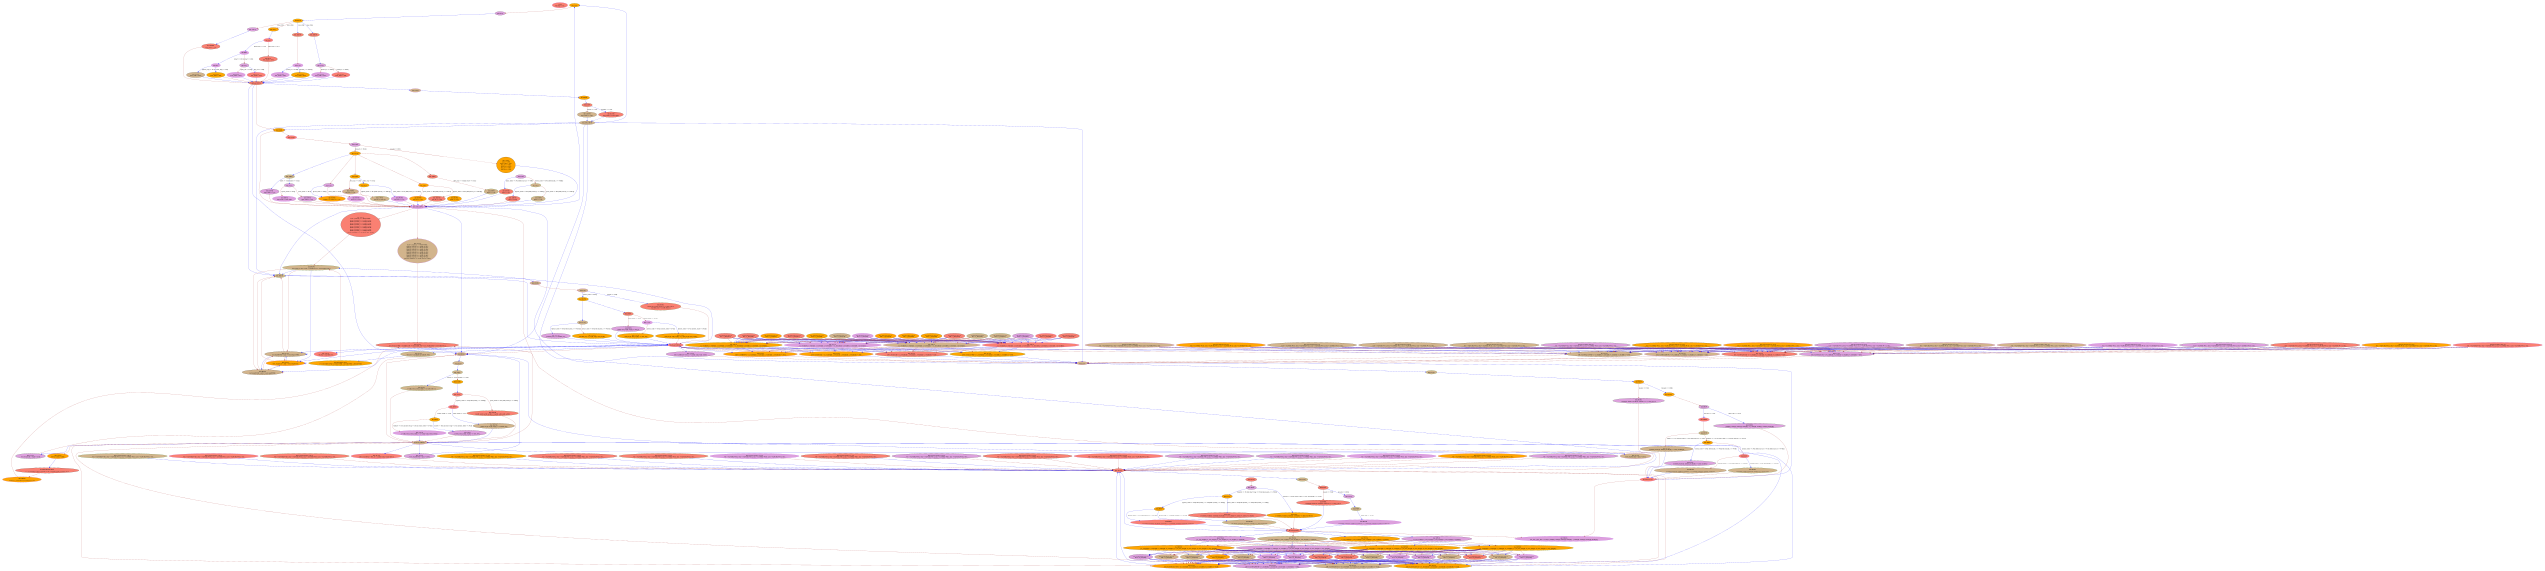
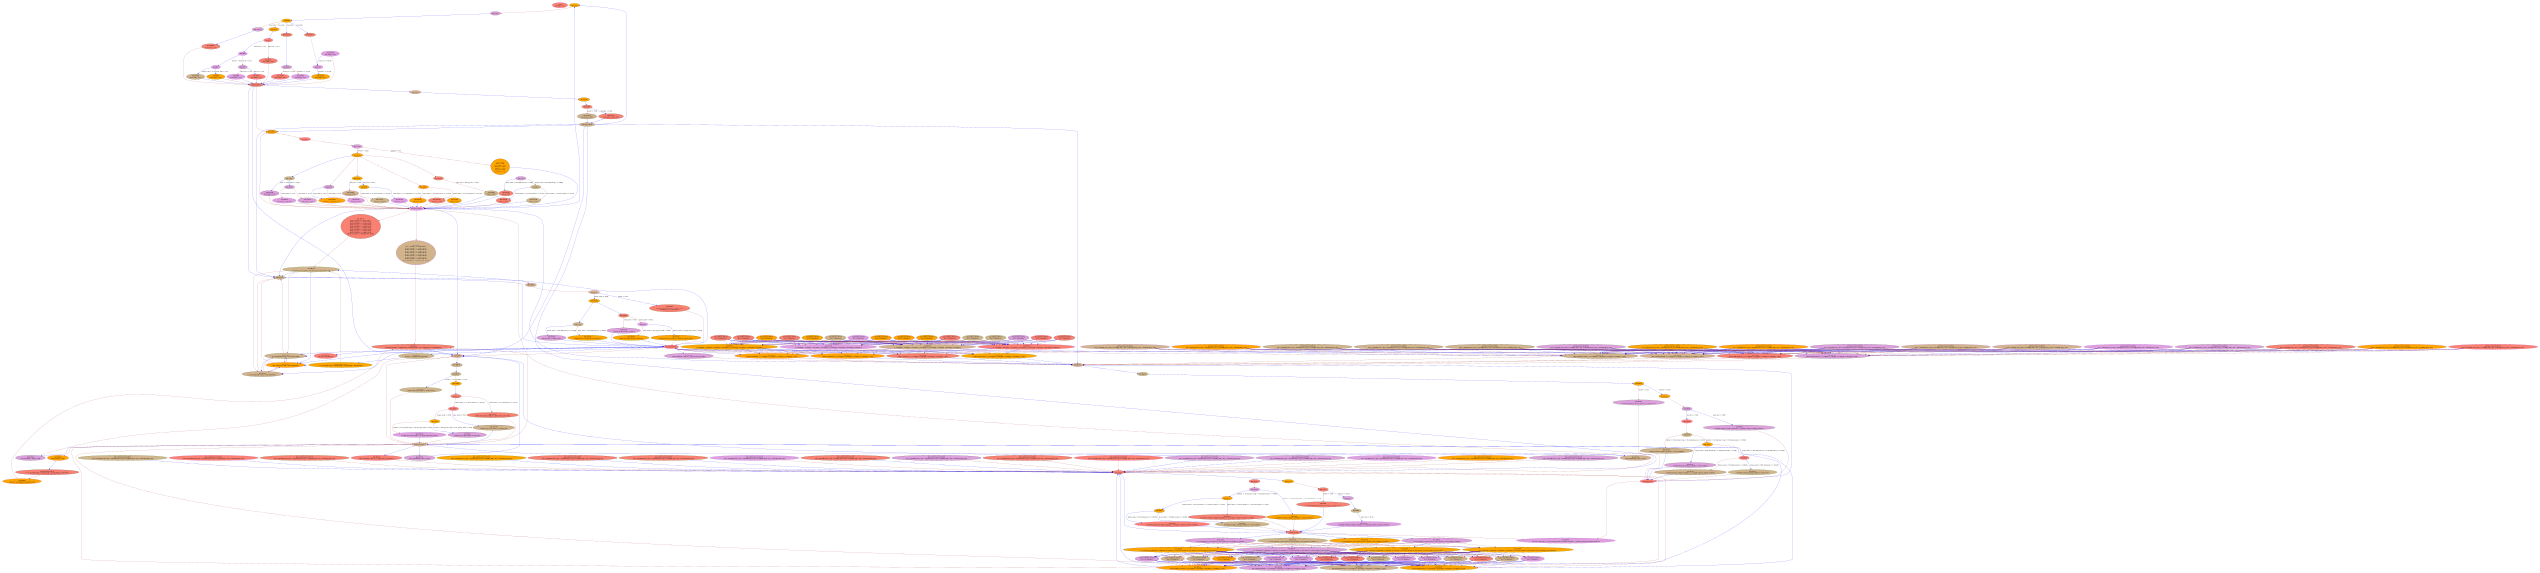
(288, 68) -> (319, 59)
(1302, 479) -> (1288, 481)
